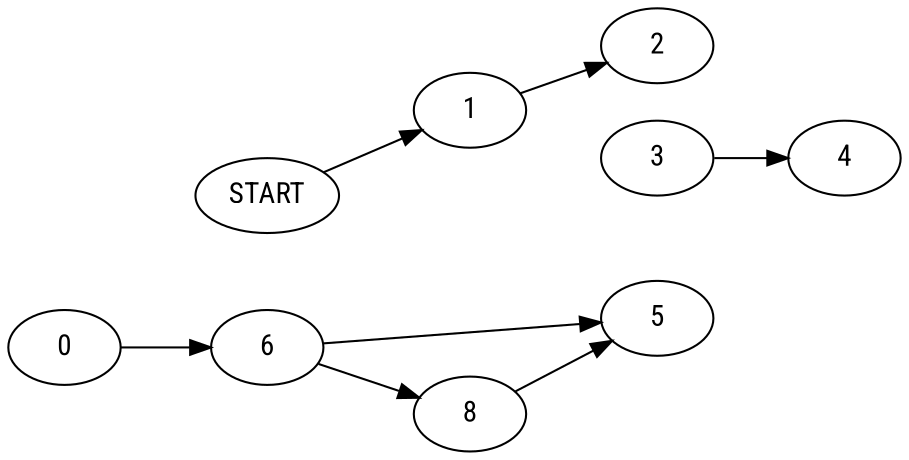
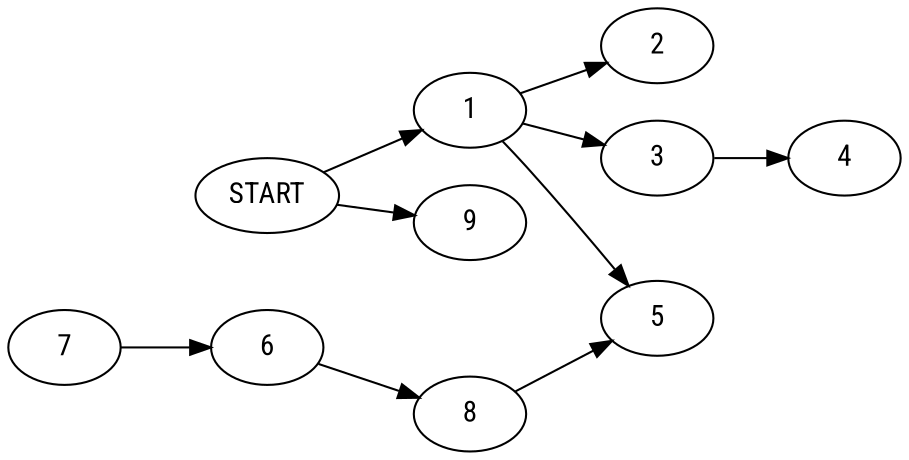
none -> (554, 132)
none -> (470, 223)
(452, 334) -> (560, 204)
(64, 347) -> (64, 347)
